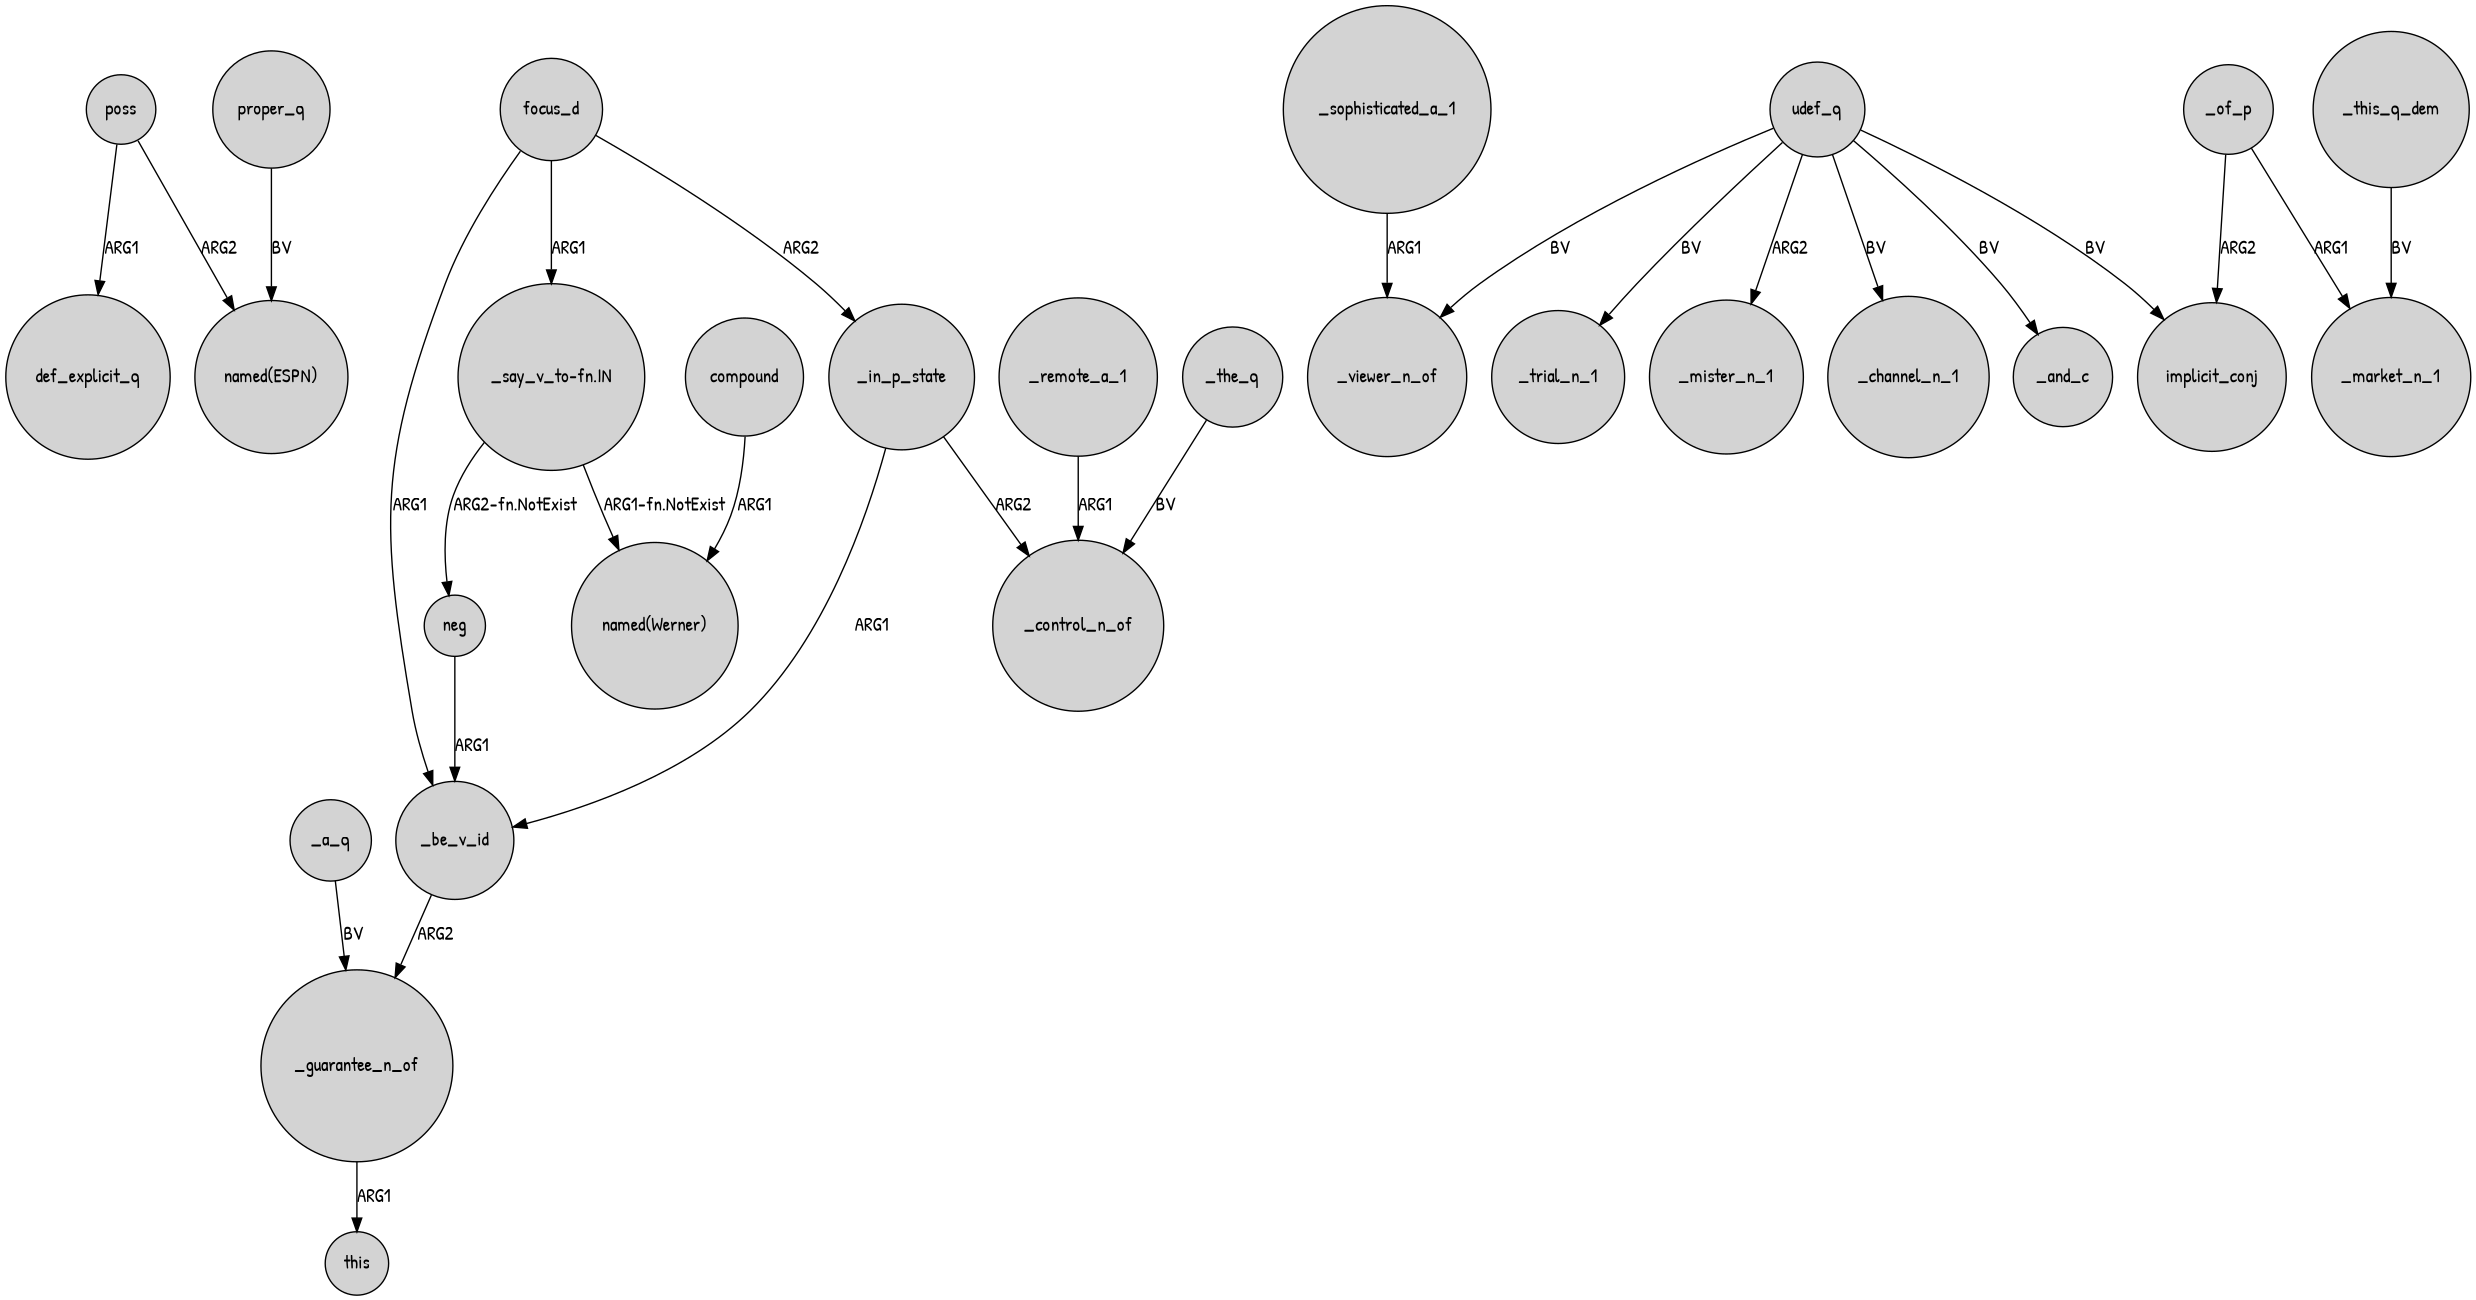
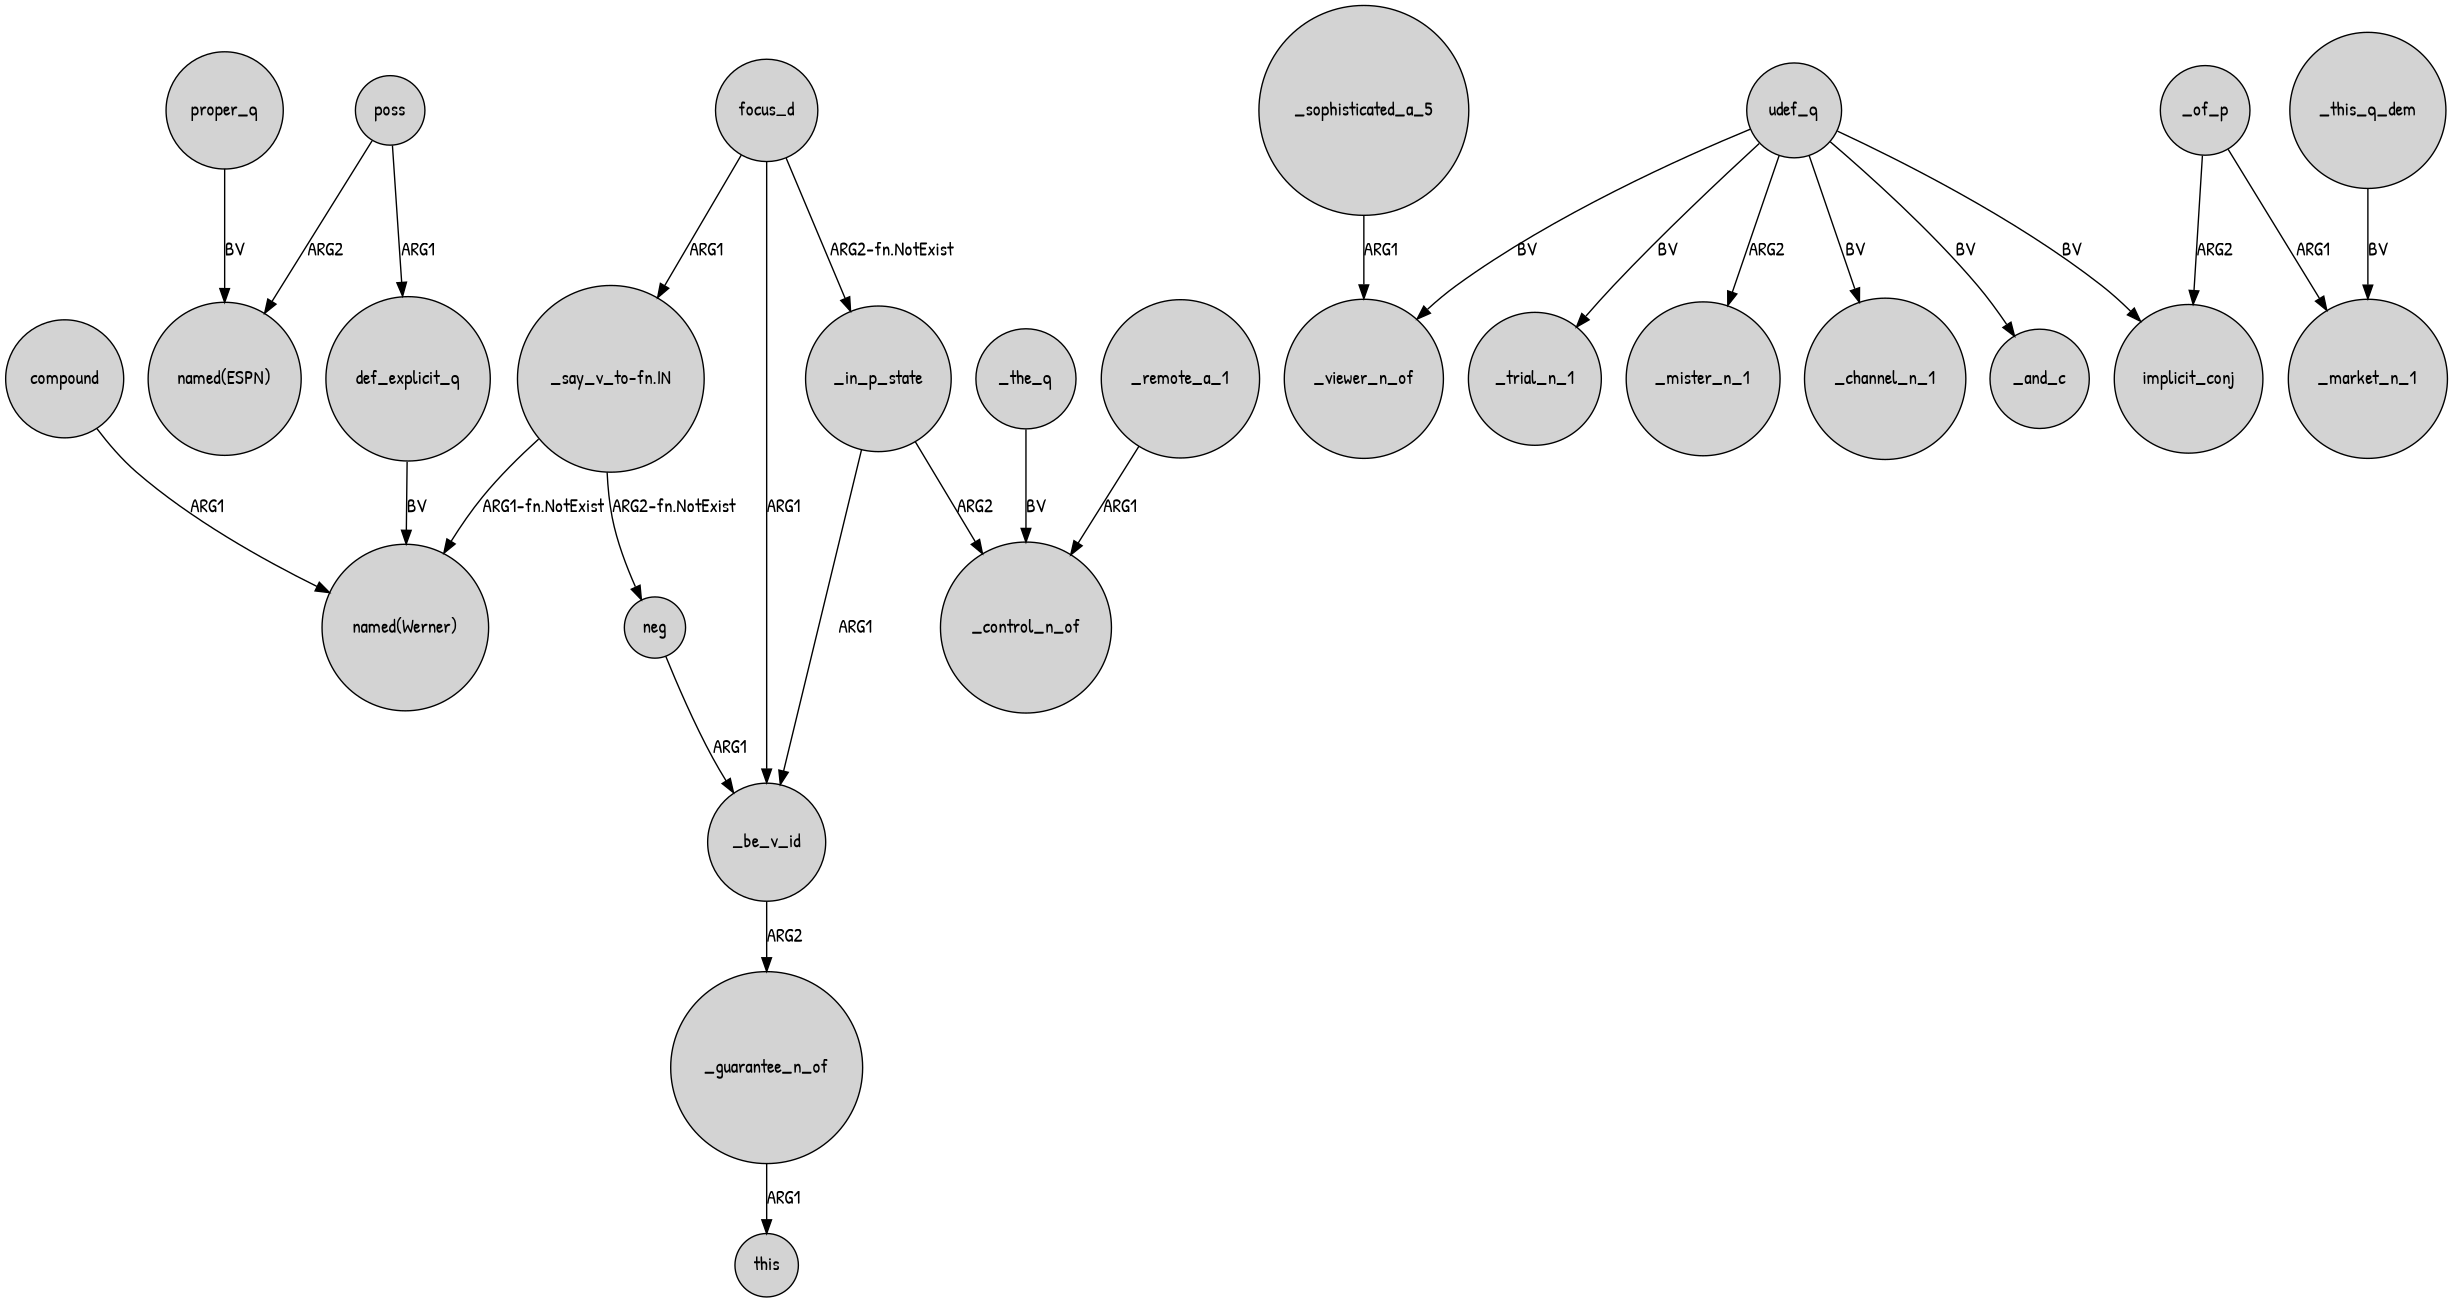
(1387, 109) -> (1364, 110)
(802, 249) -> (892, 250)
none -> (407, 496)
(331, 840) -> none
